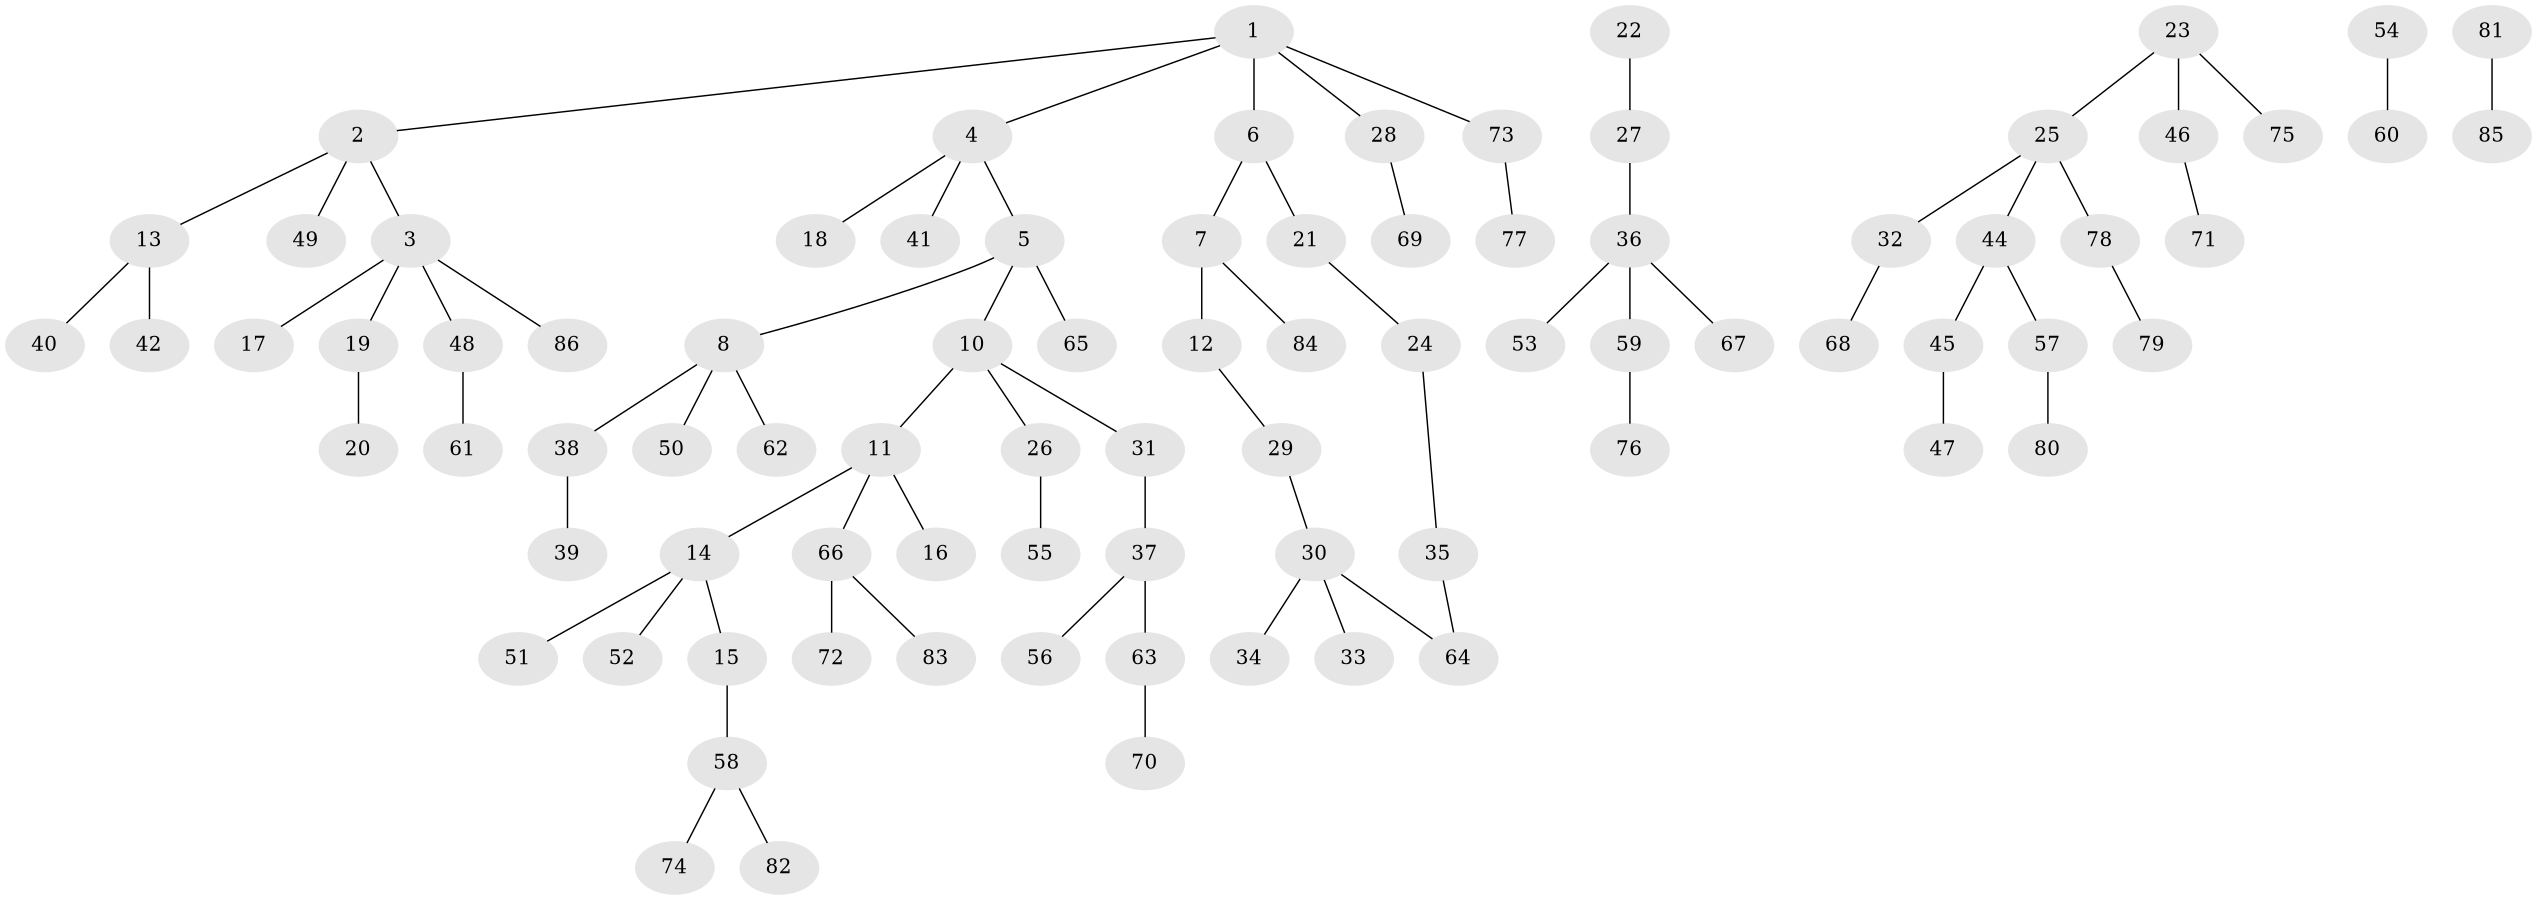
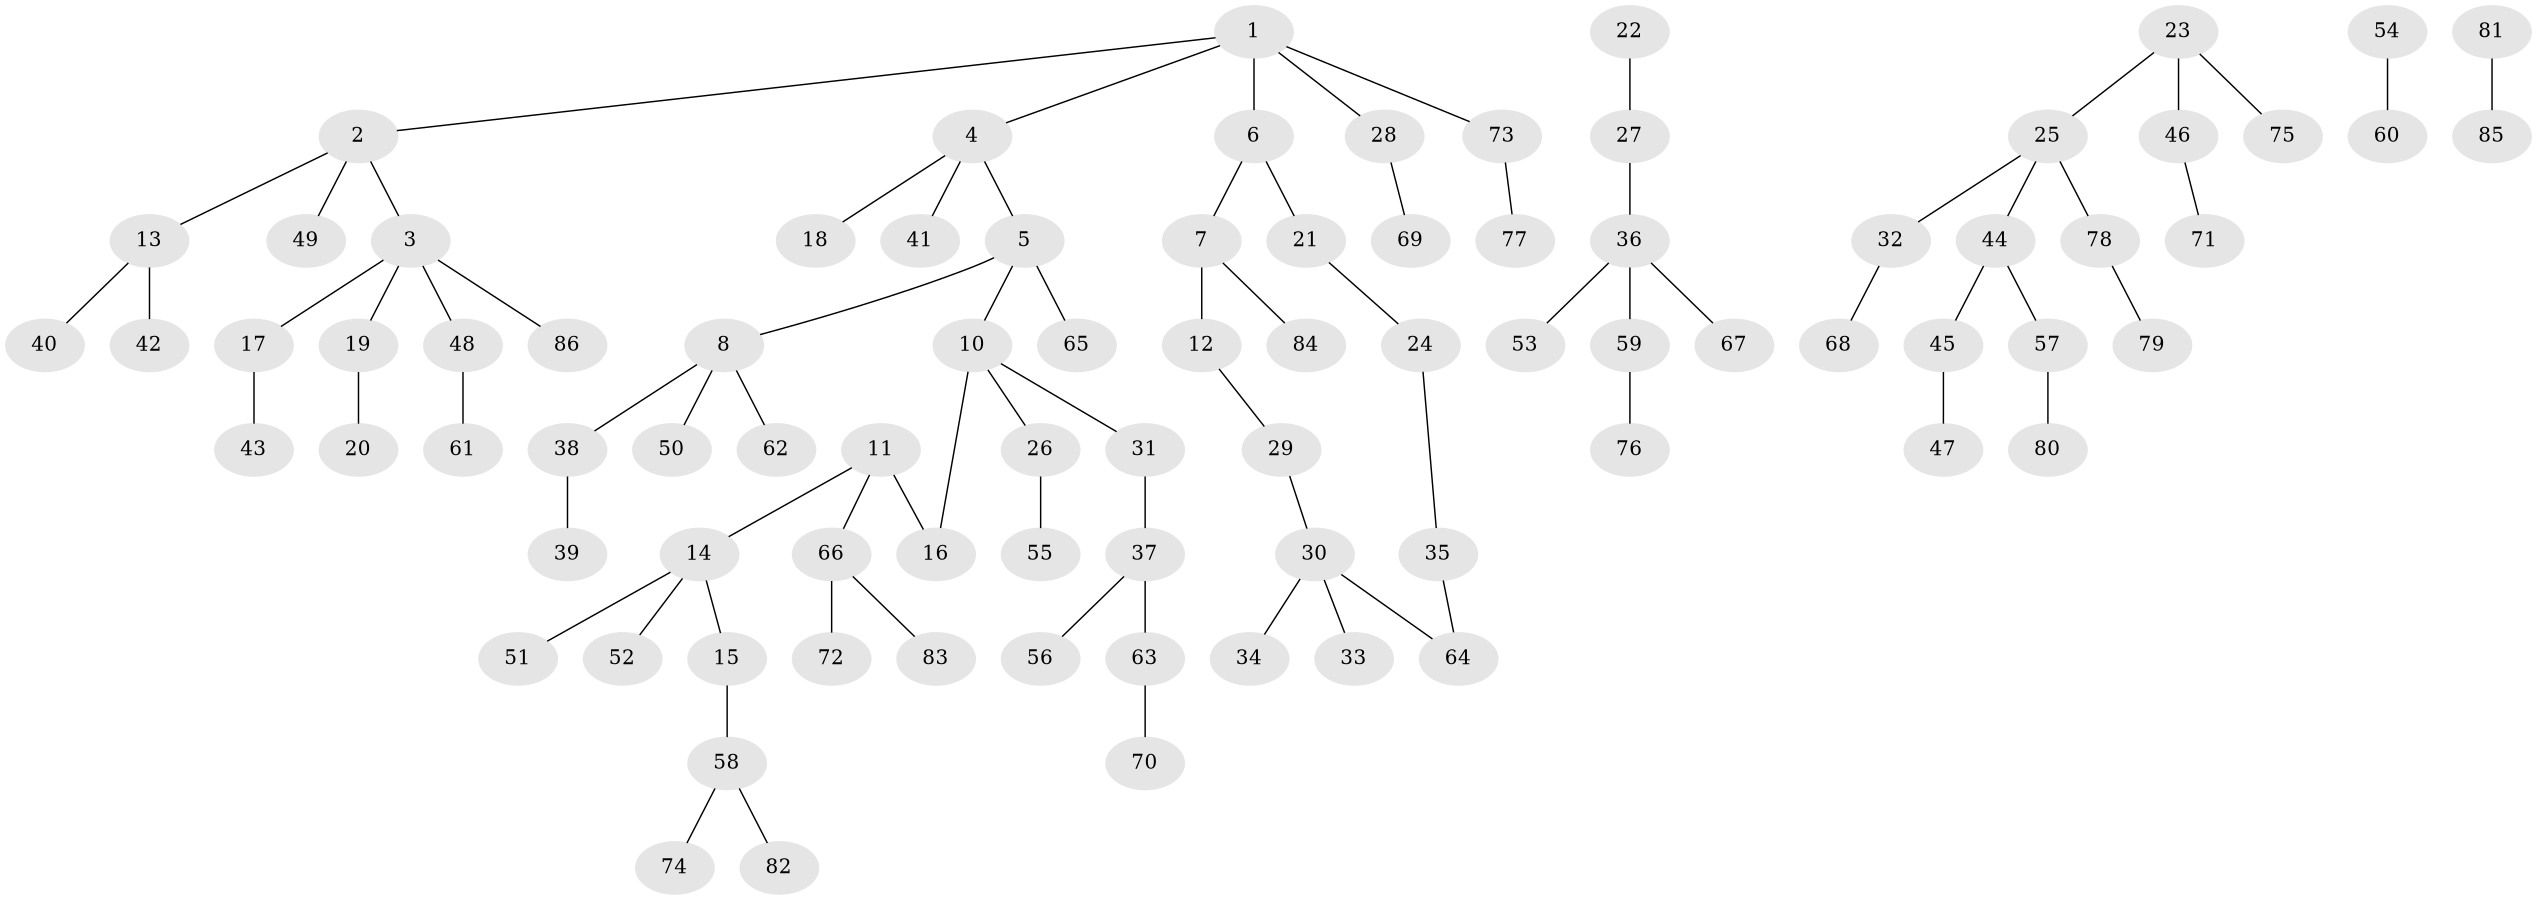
(927, 398) -> (954, 450)
none -> (254, 450)
